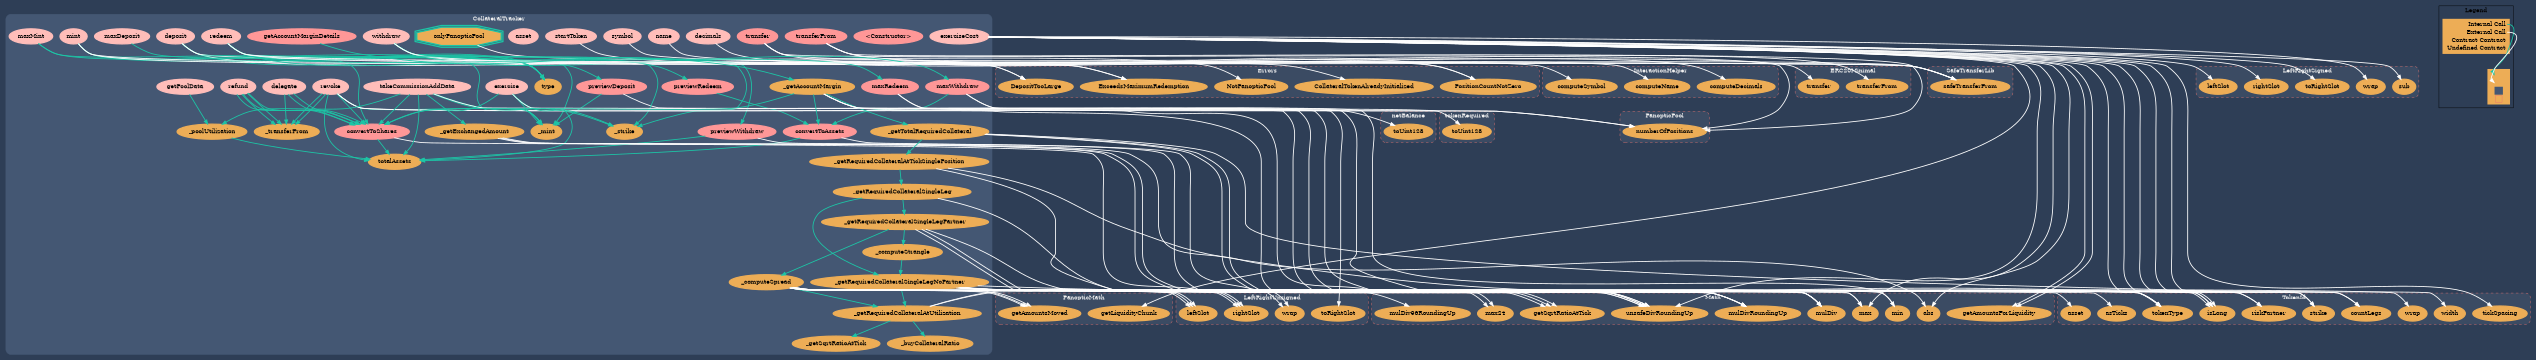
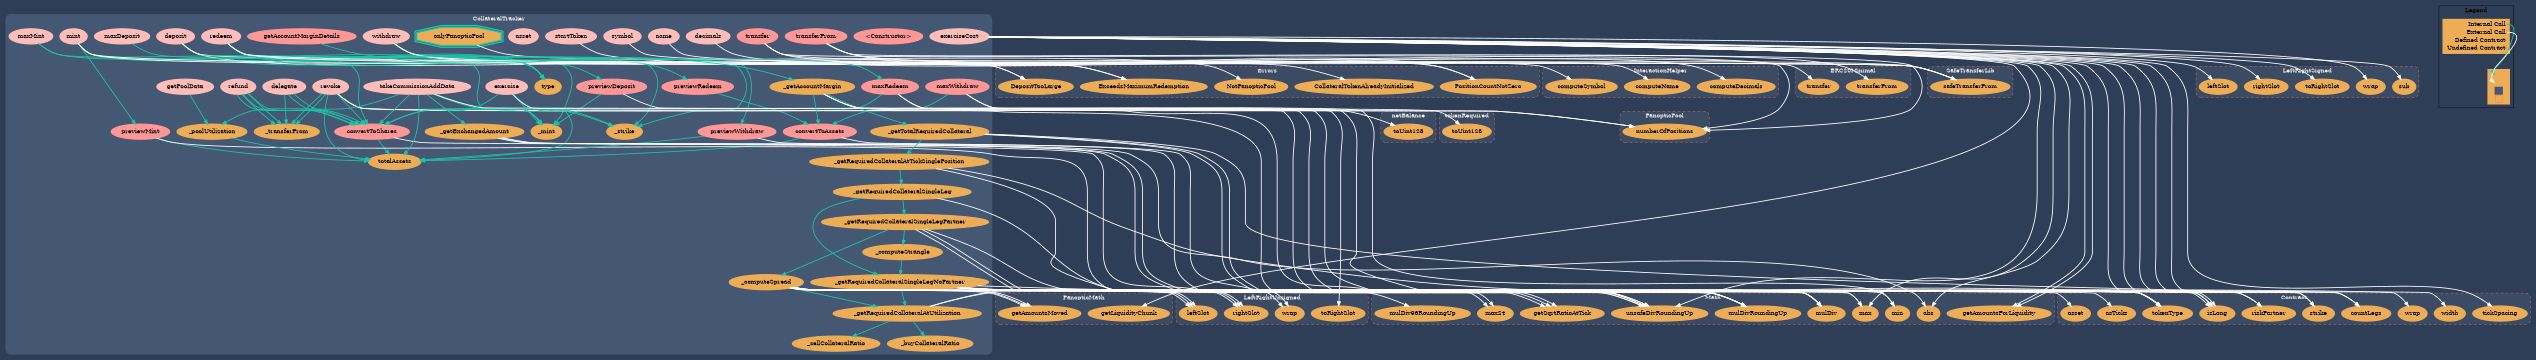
(2479, 40) -> (2480, 40)
(669, 61) -> none
(591, 109) -> (636, 110)
none -> (140, 132)
(2294, 298) -> (2294, 298)
(836, 344) -> (836, 344)
